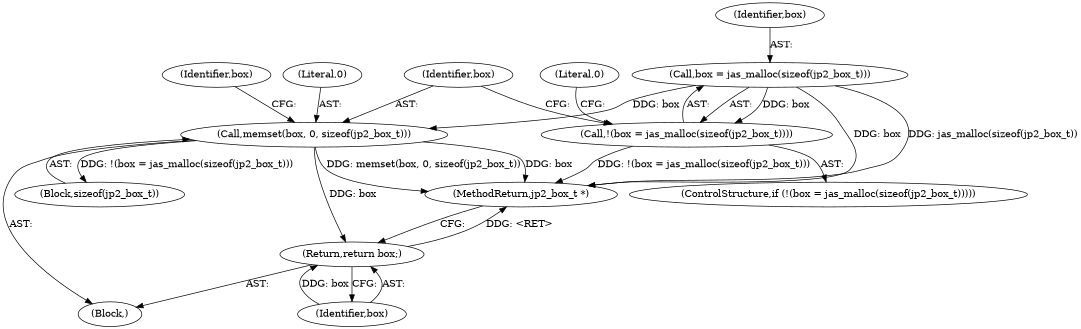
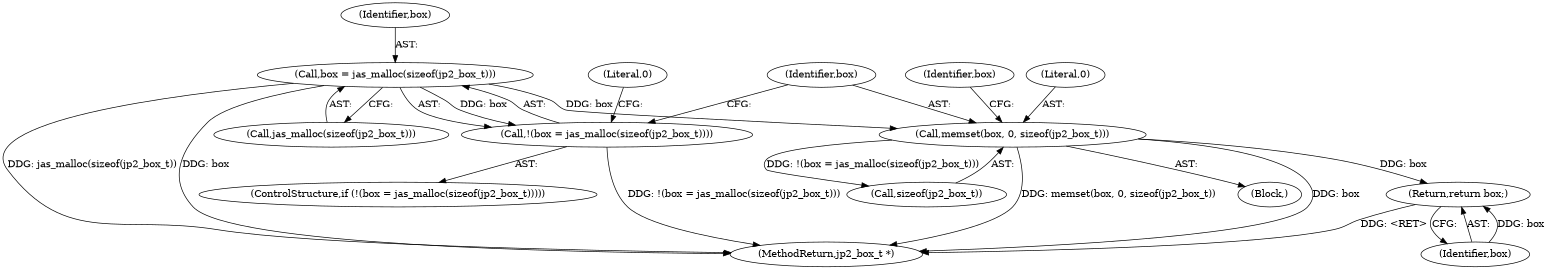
none -> (331, 135)
(100, 195) -> (927, 195)
(433, 222) -> none
(227, 285) -> none
